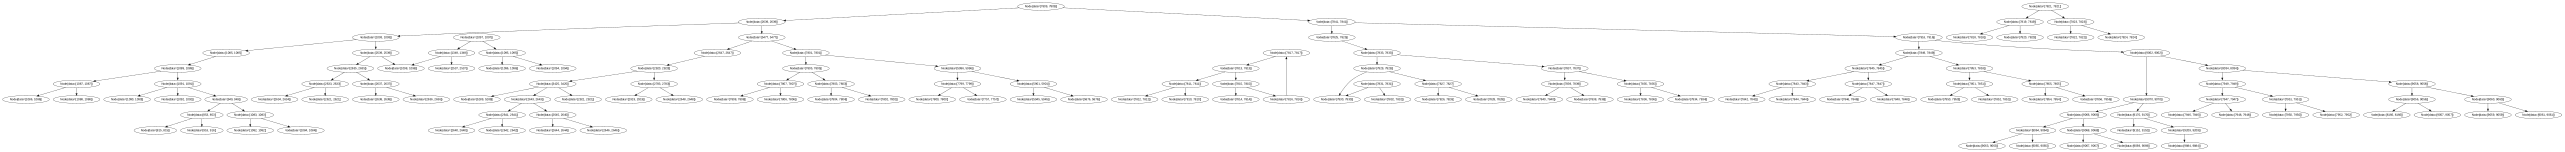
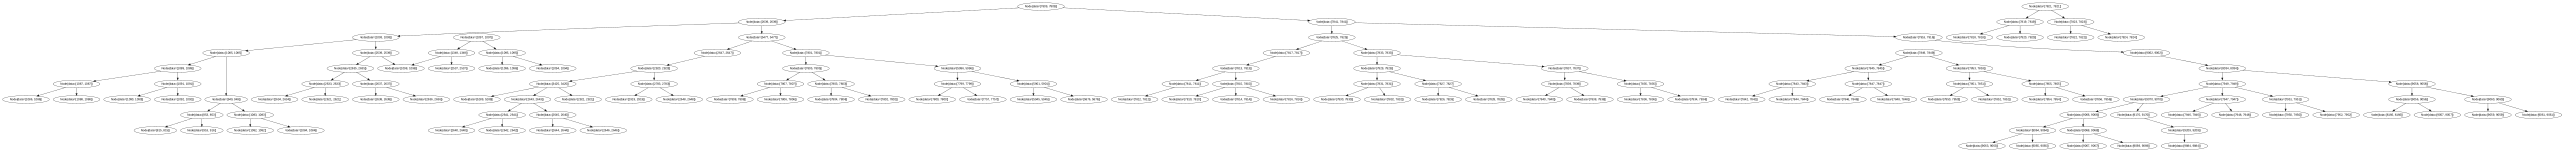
(1919, 44) -> none
(2146, 75) -> (2185, 92)
(1286, 77) -> (1310, 45)
(1351, 80) -> (1377, 75)
(201, 91) -> (226, 75)
(1185, 91) -> (1212, 91)
(2134, 130) -> none
